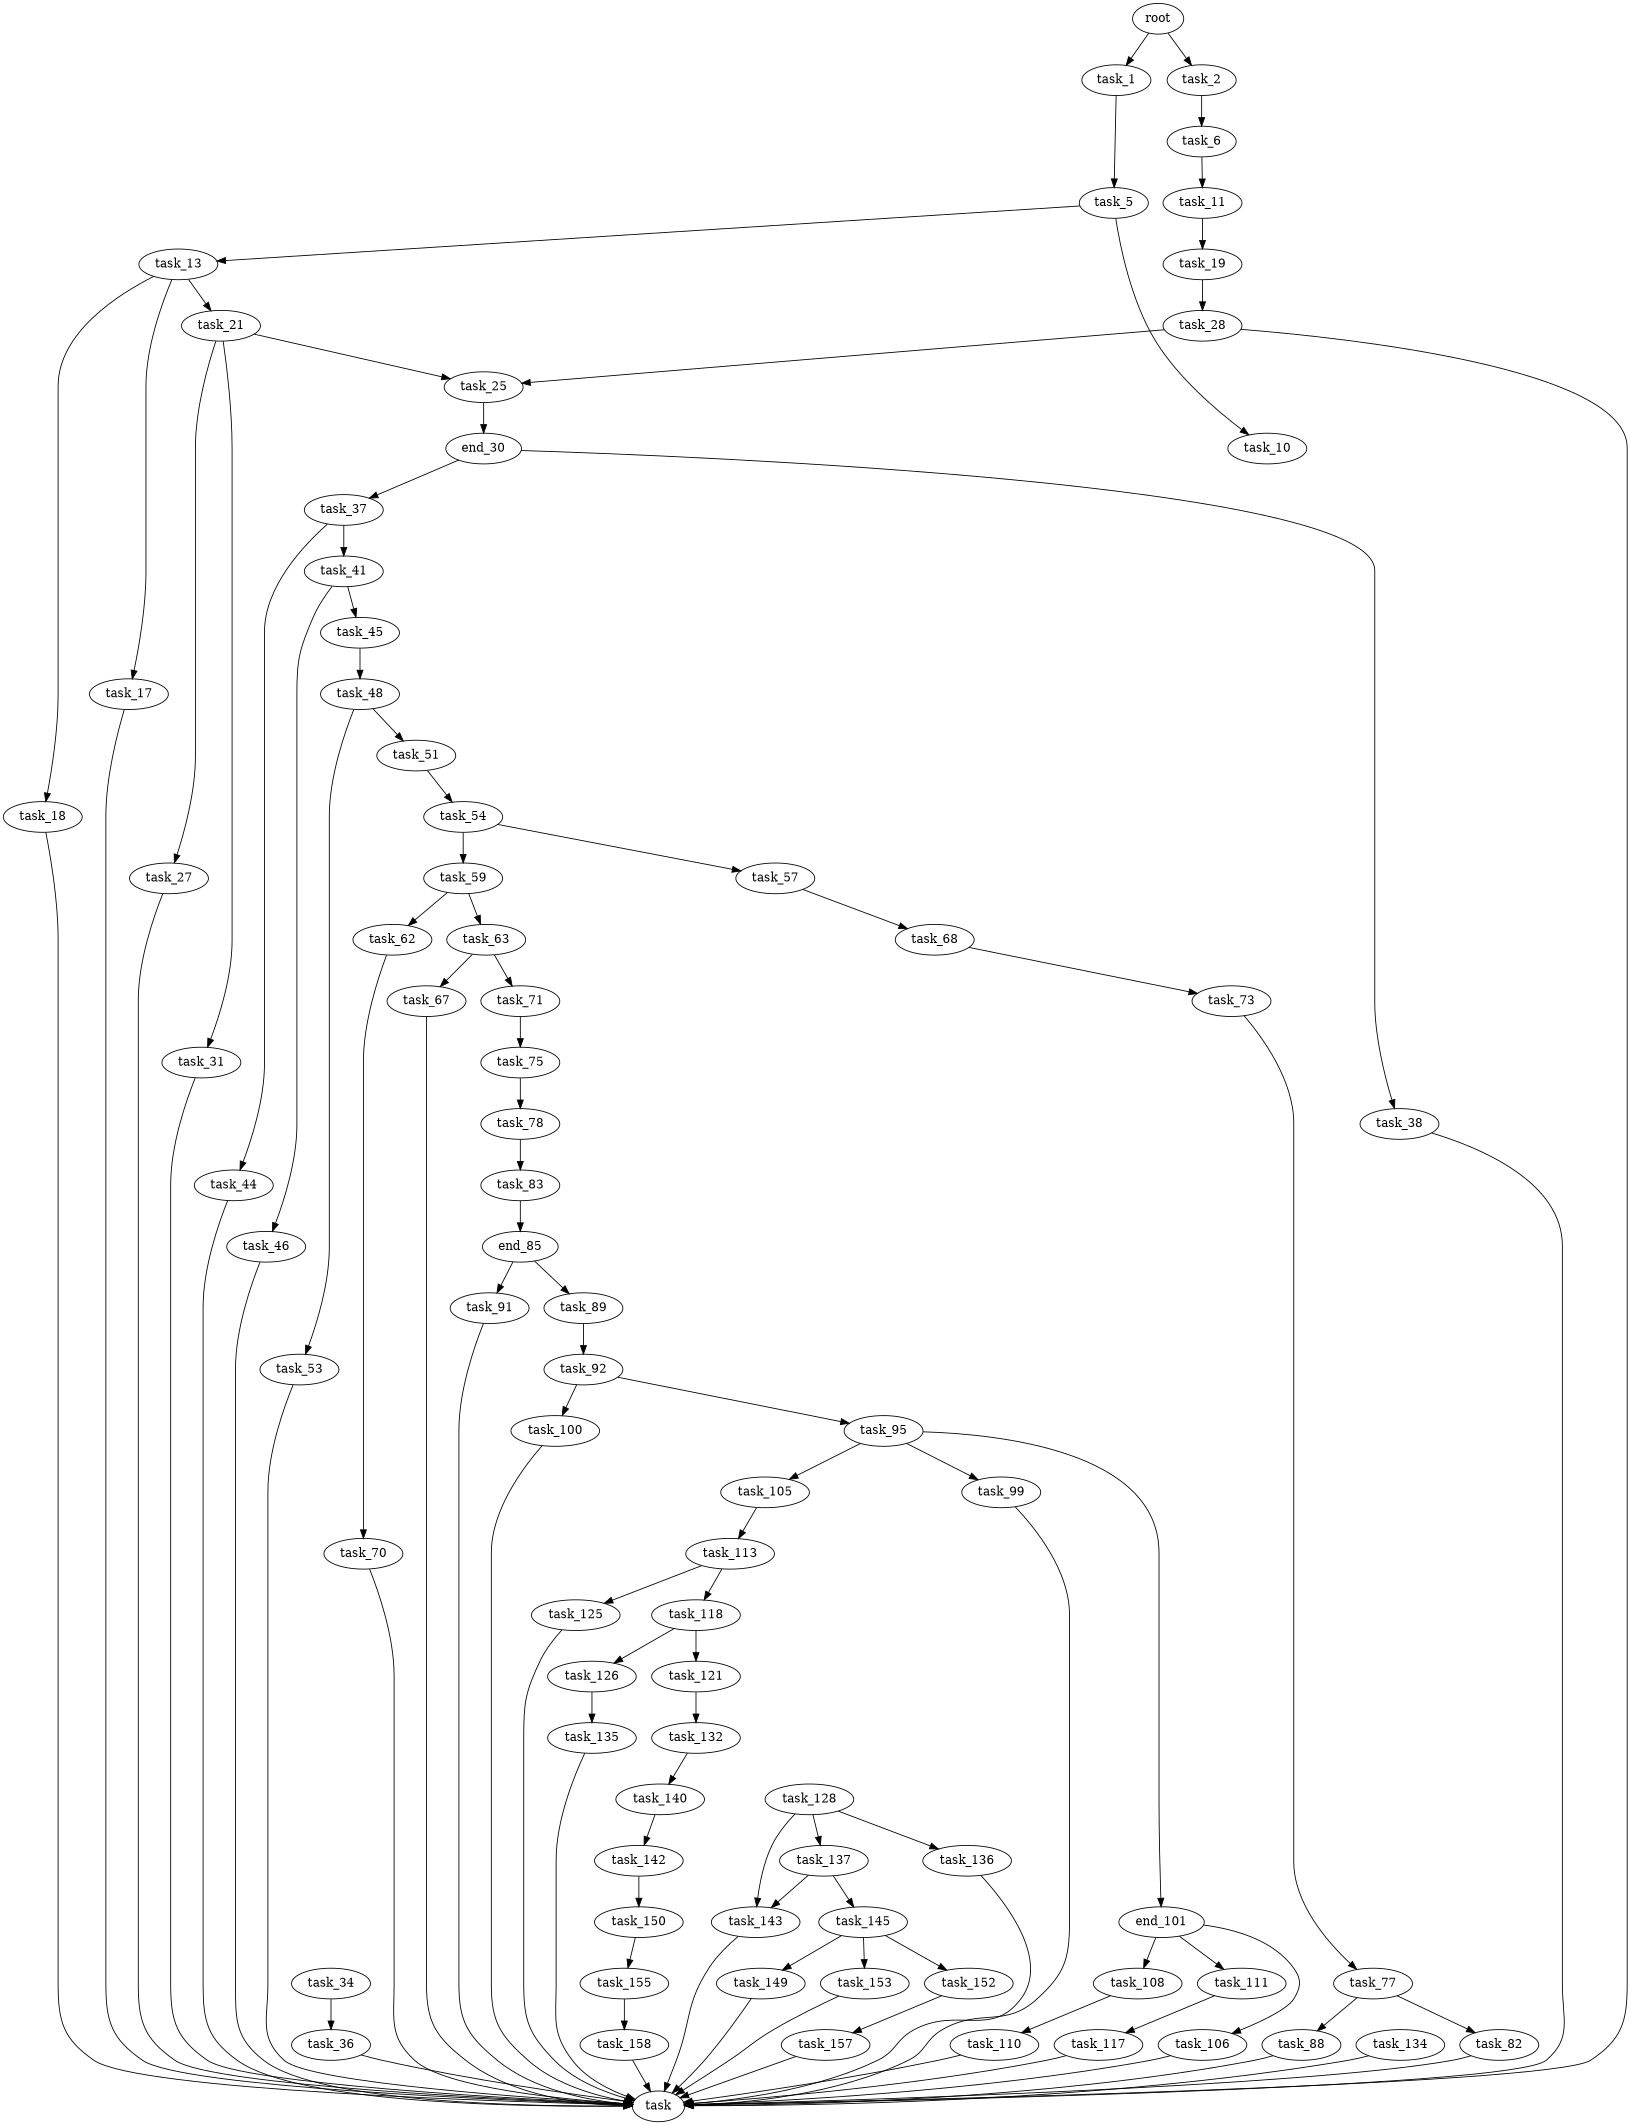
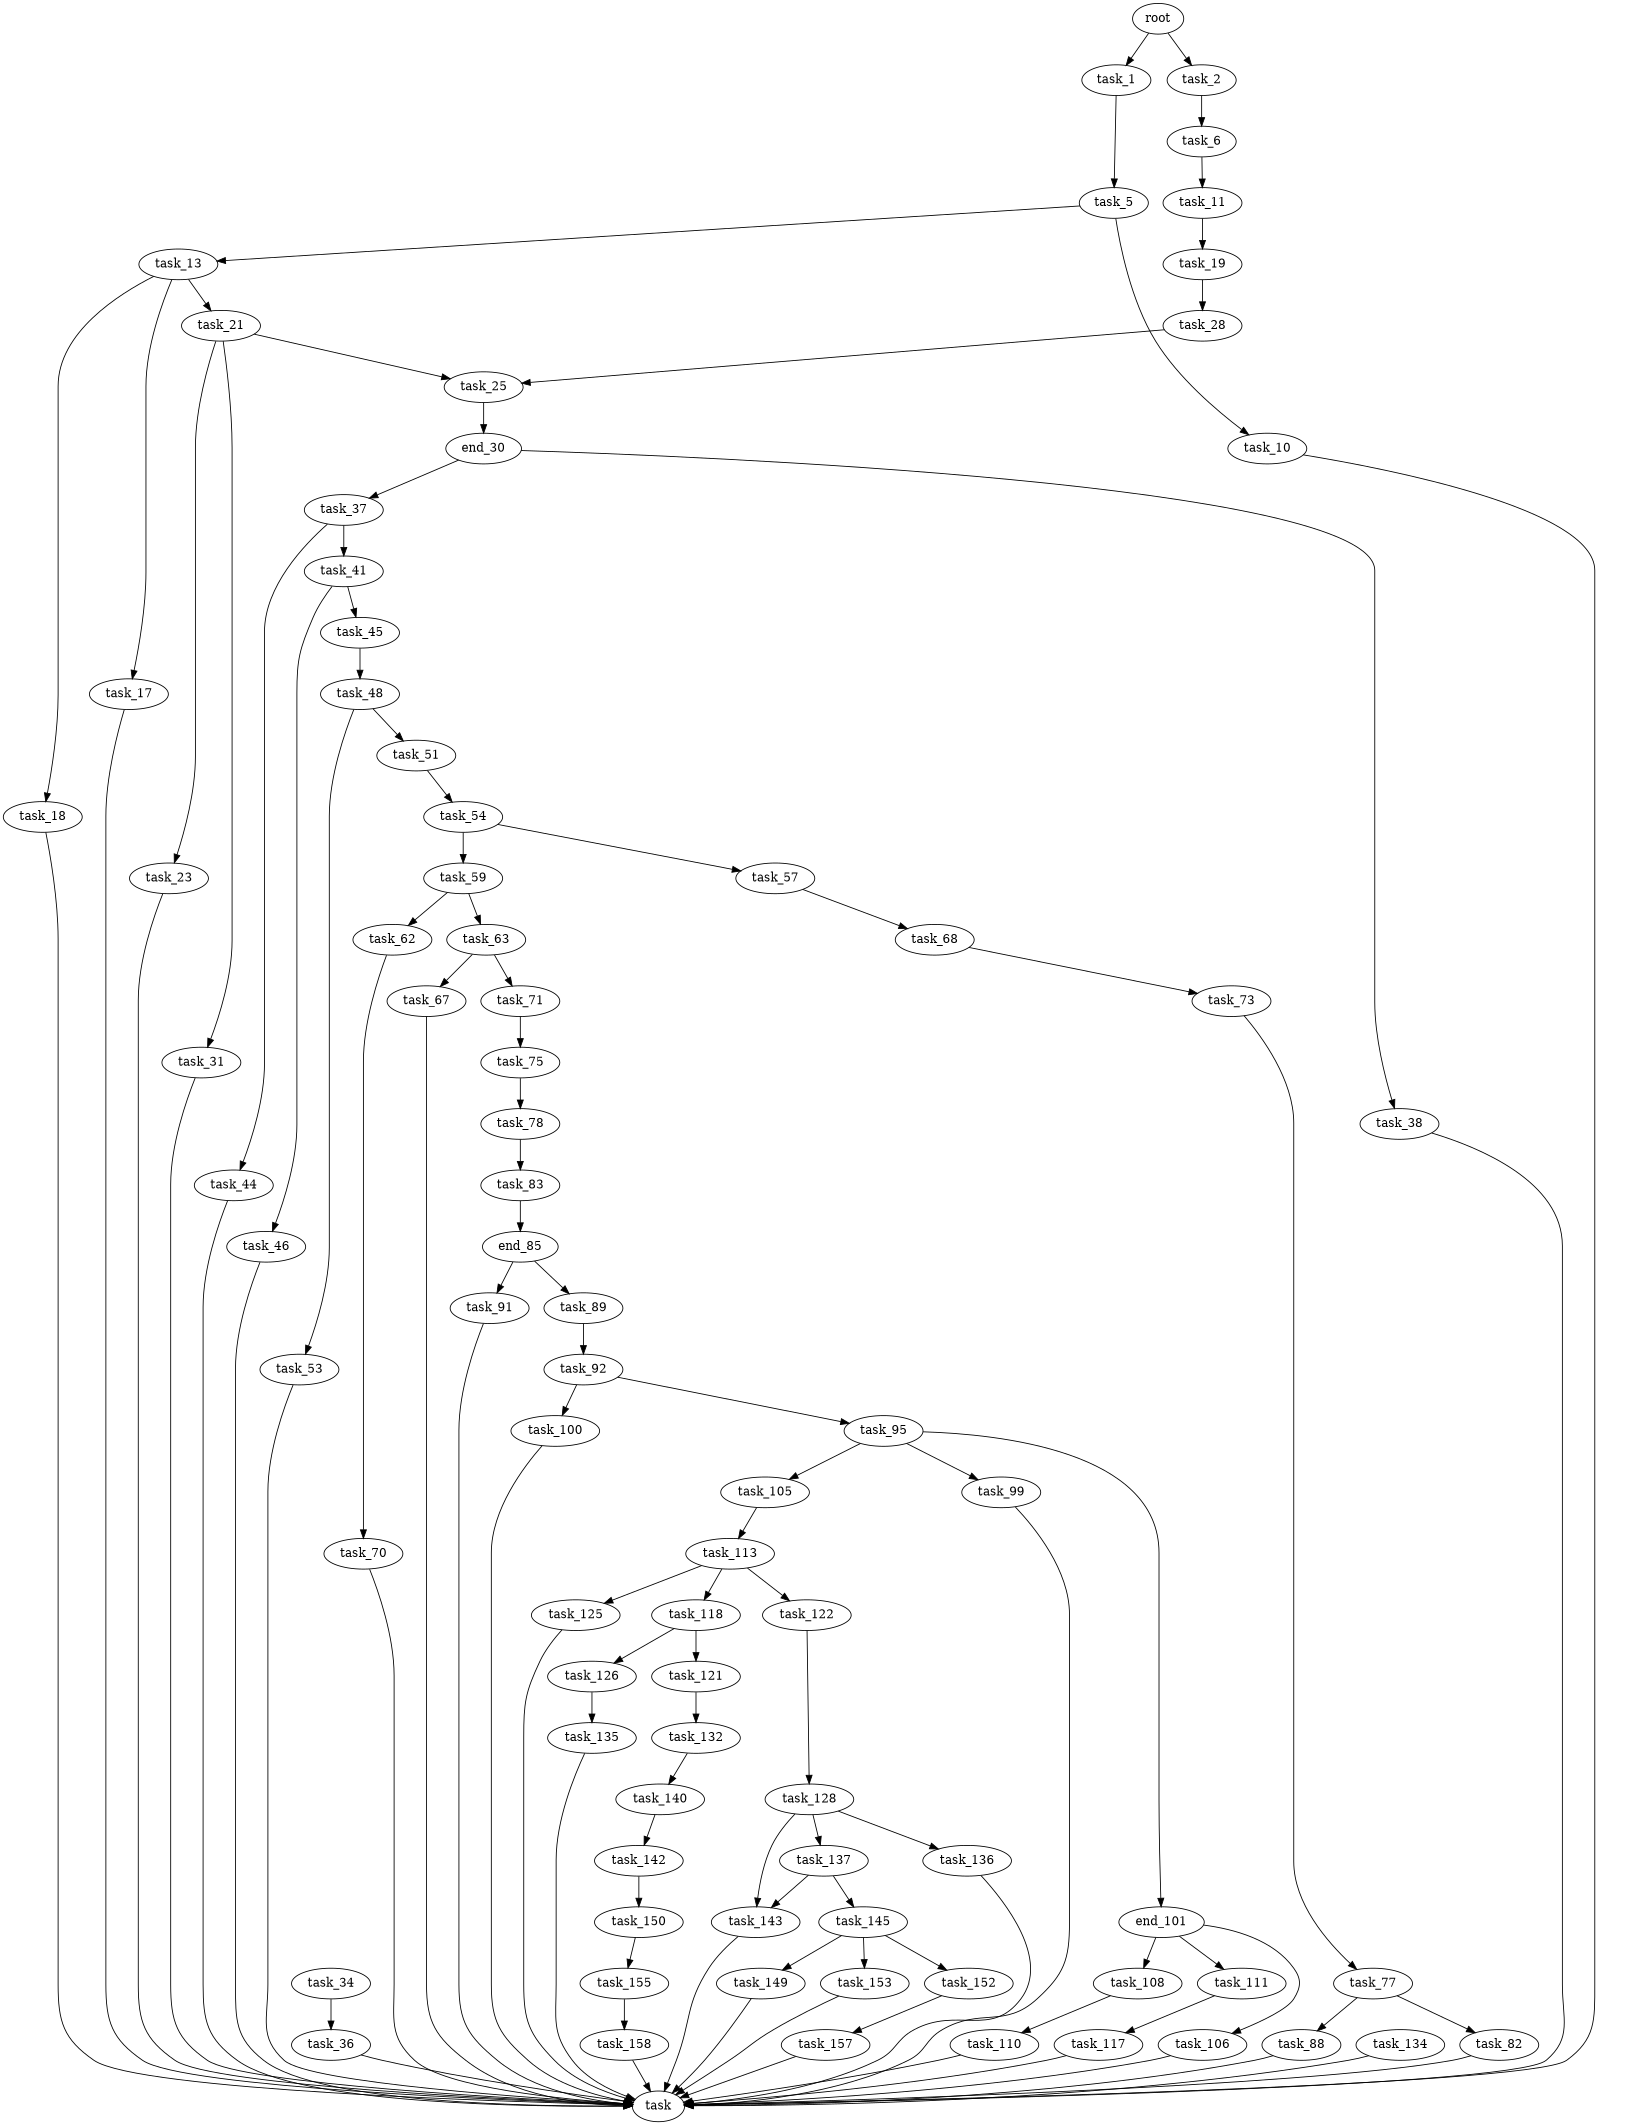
(169, 878) -> (169, 878)
(1627, 1500) -> (1595, 1595)
none -> (807, 1615)
